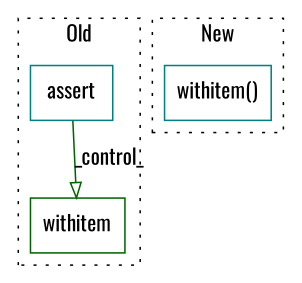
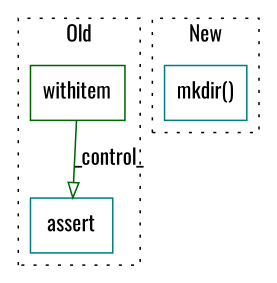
(218, 93) -> (206, 93)
(74, 152) -> (75, 152)
